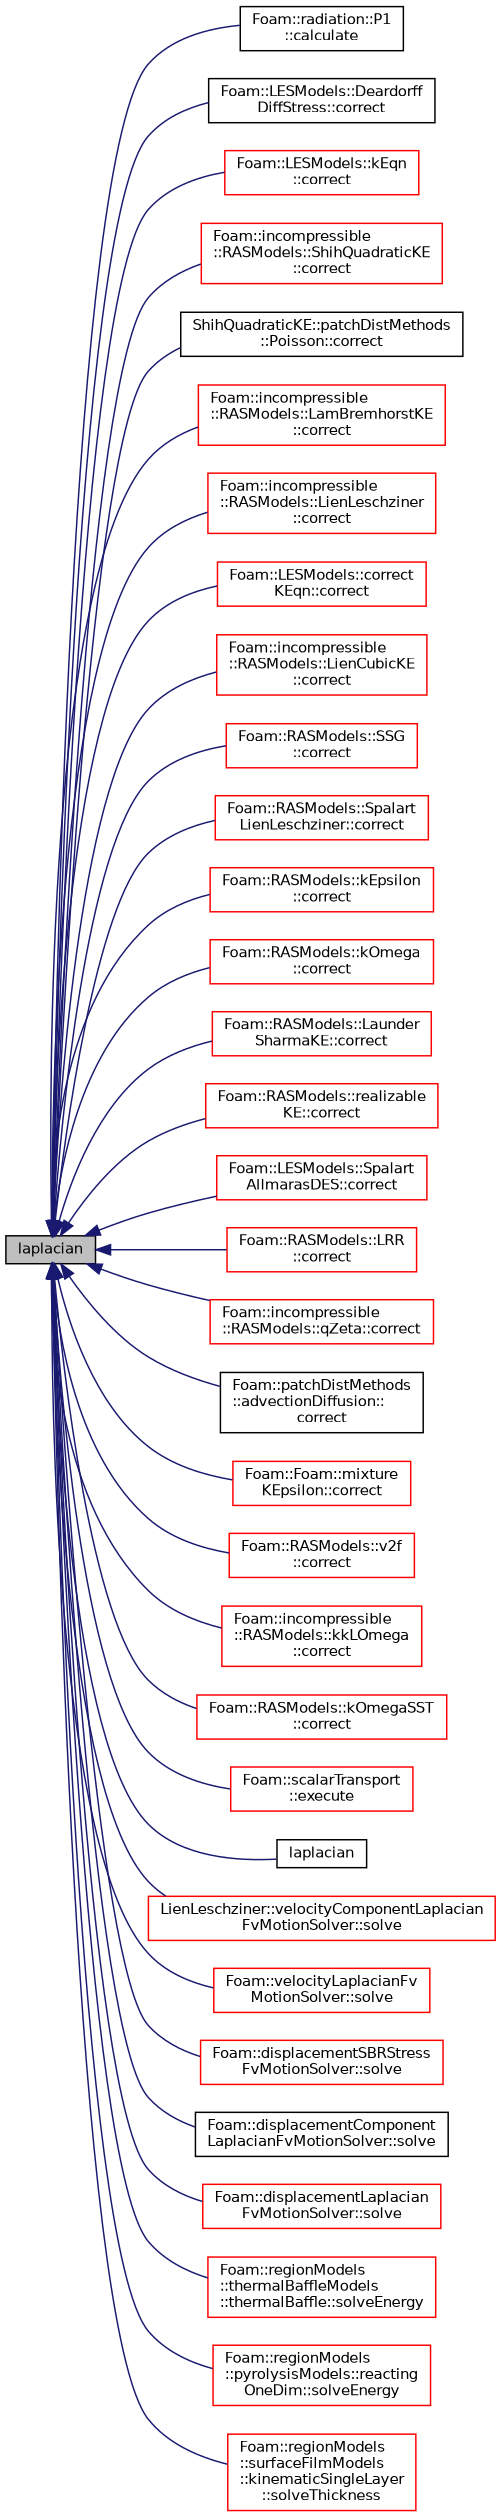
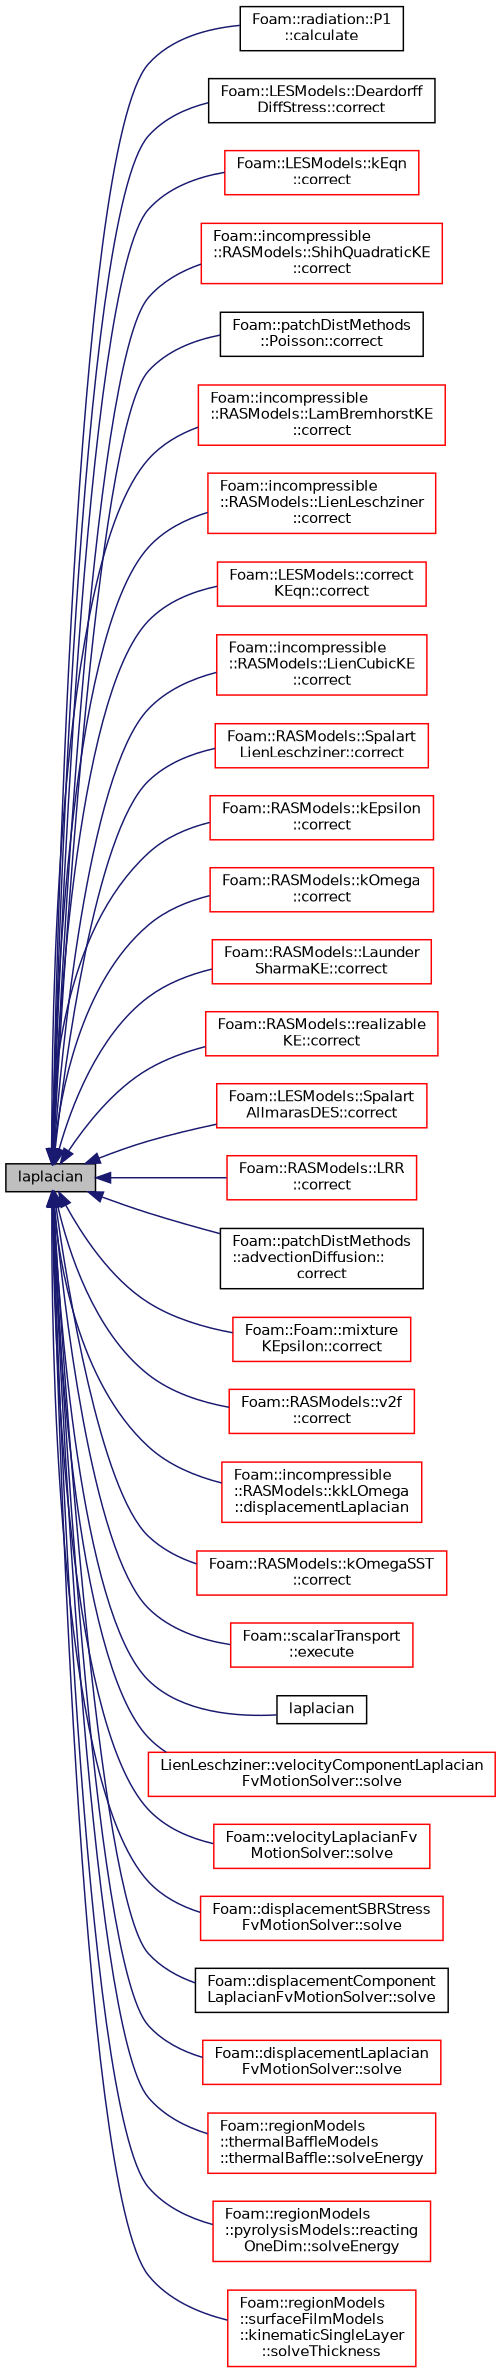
(322, 334) -> (322, 334)
(322, 746) -> none
(322, 1322) -> none
(322, 1636) -> (322, 1492)
